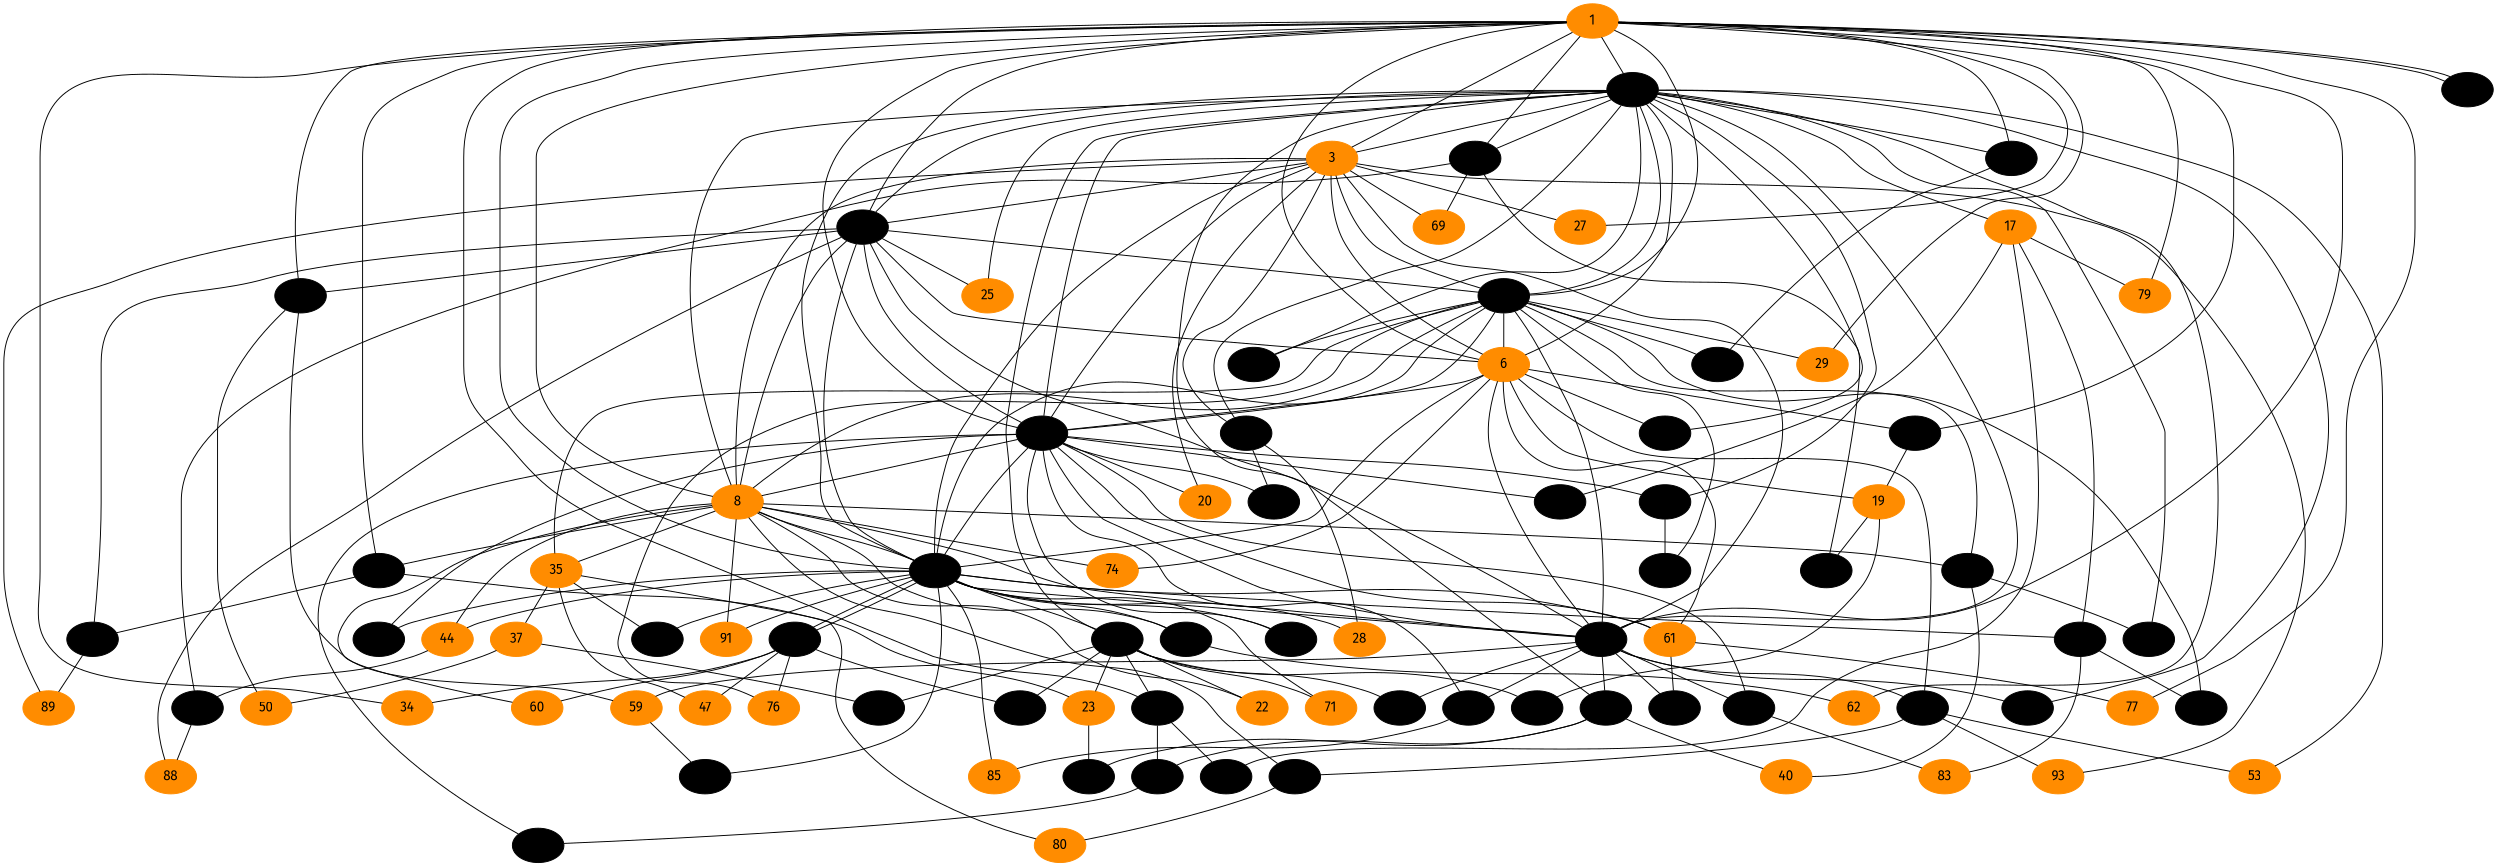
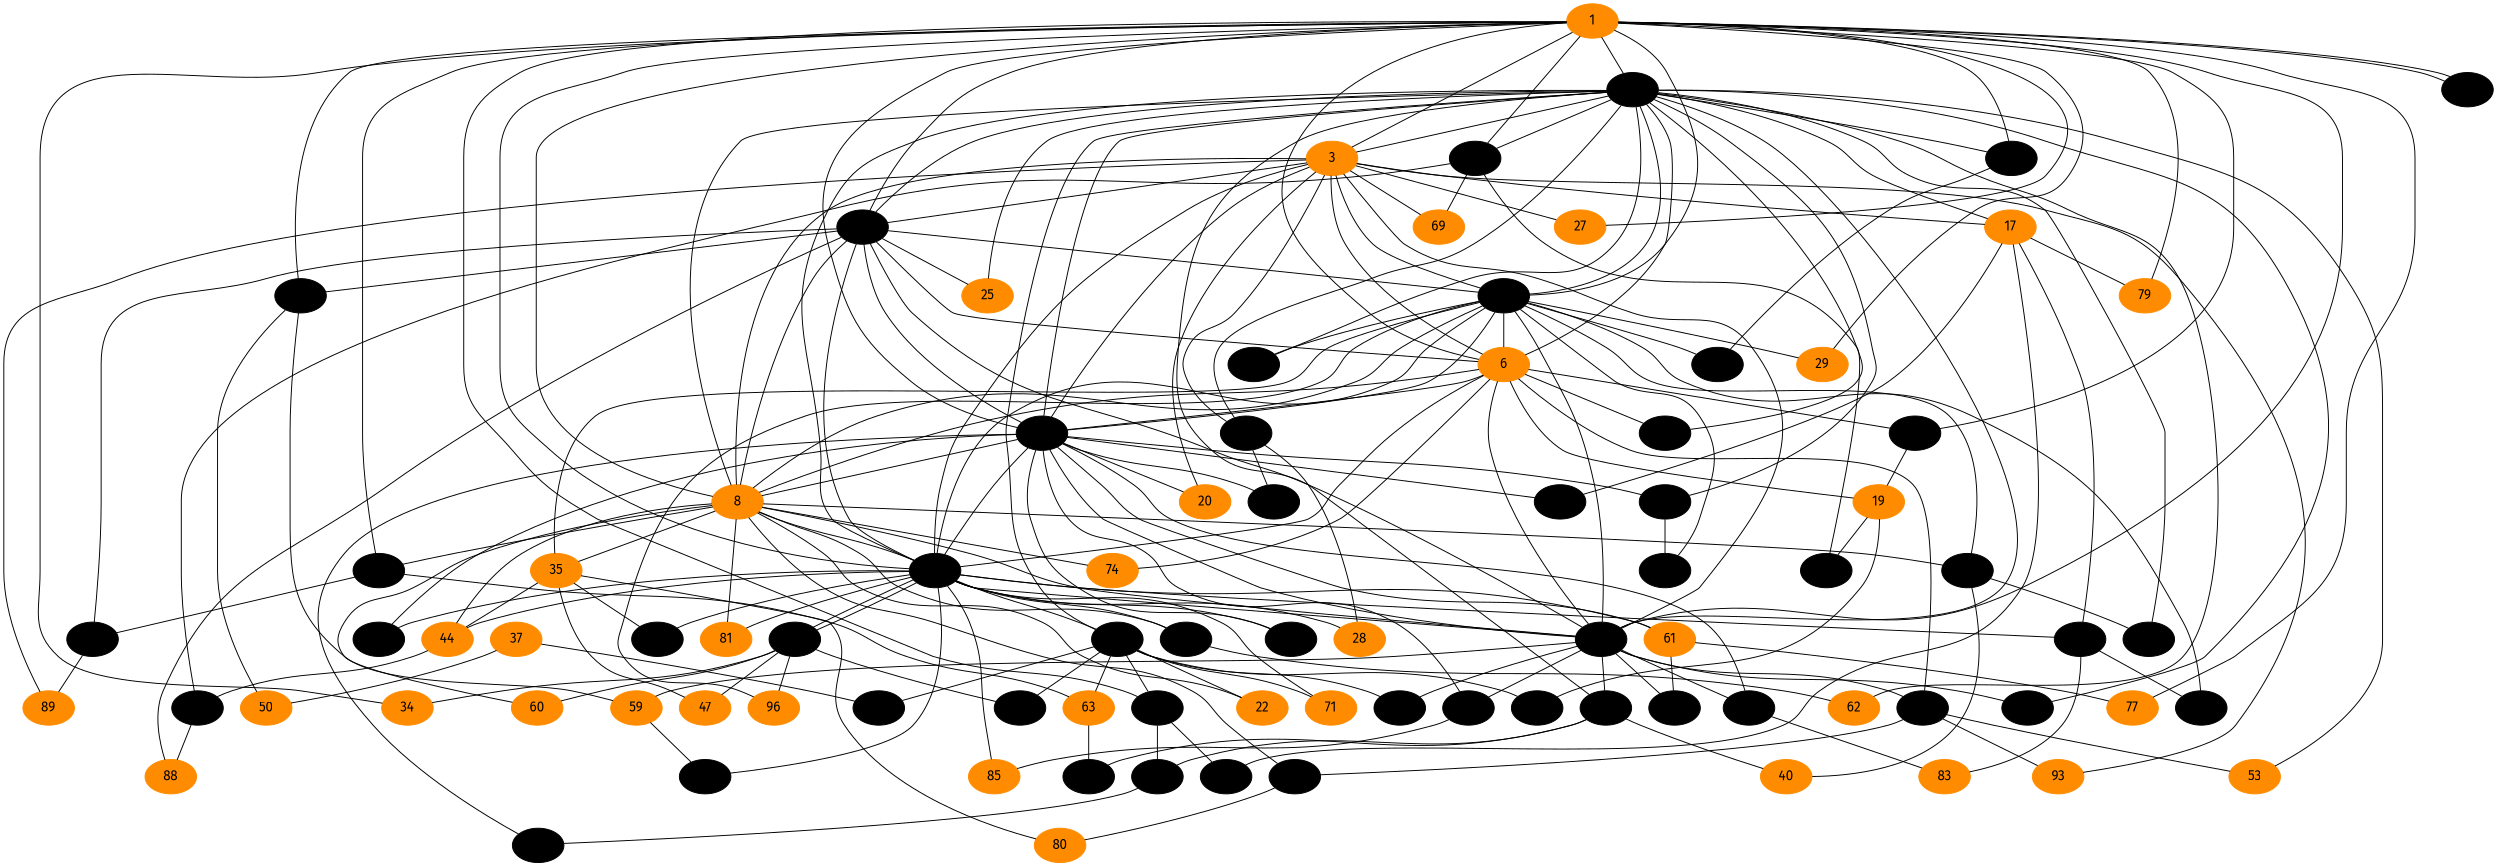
none -> (1702, 202)
(1651, 461) -> (951, 429)
(538, 602) -> (495, 609)
(726, 639) -> (726, 639)
(774, 708) -> (774, 708)
(1089, 708) -> (1089, 708)
